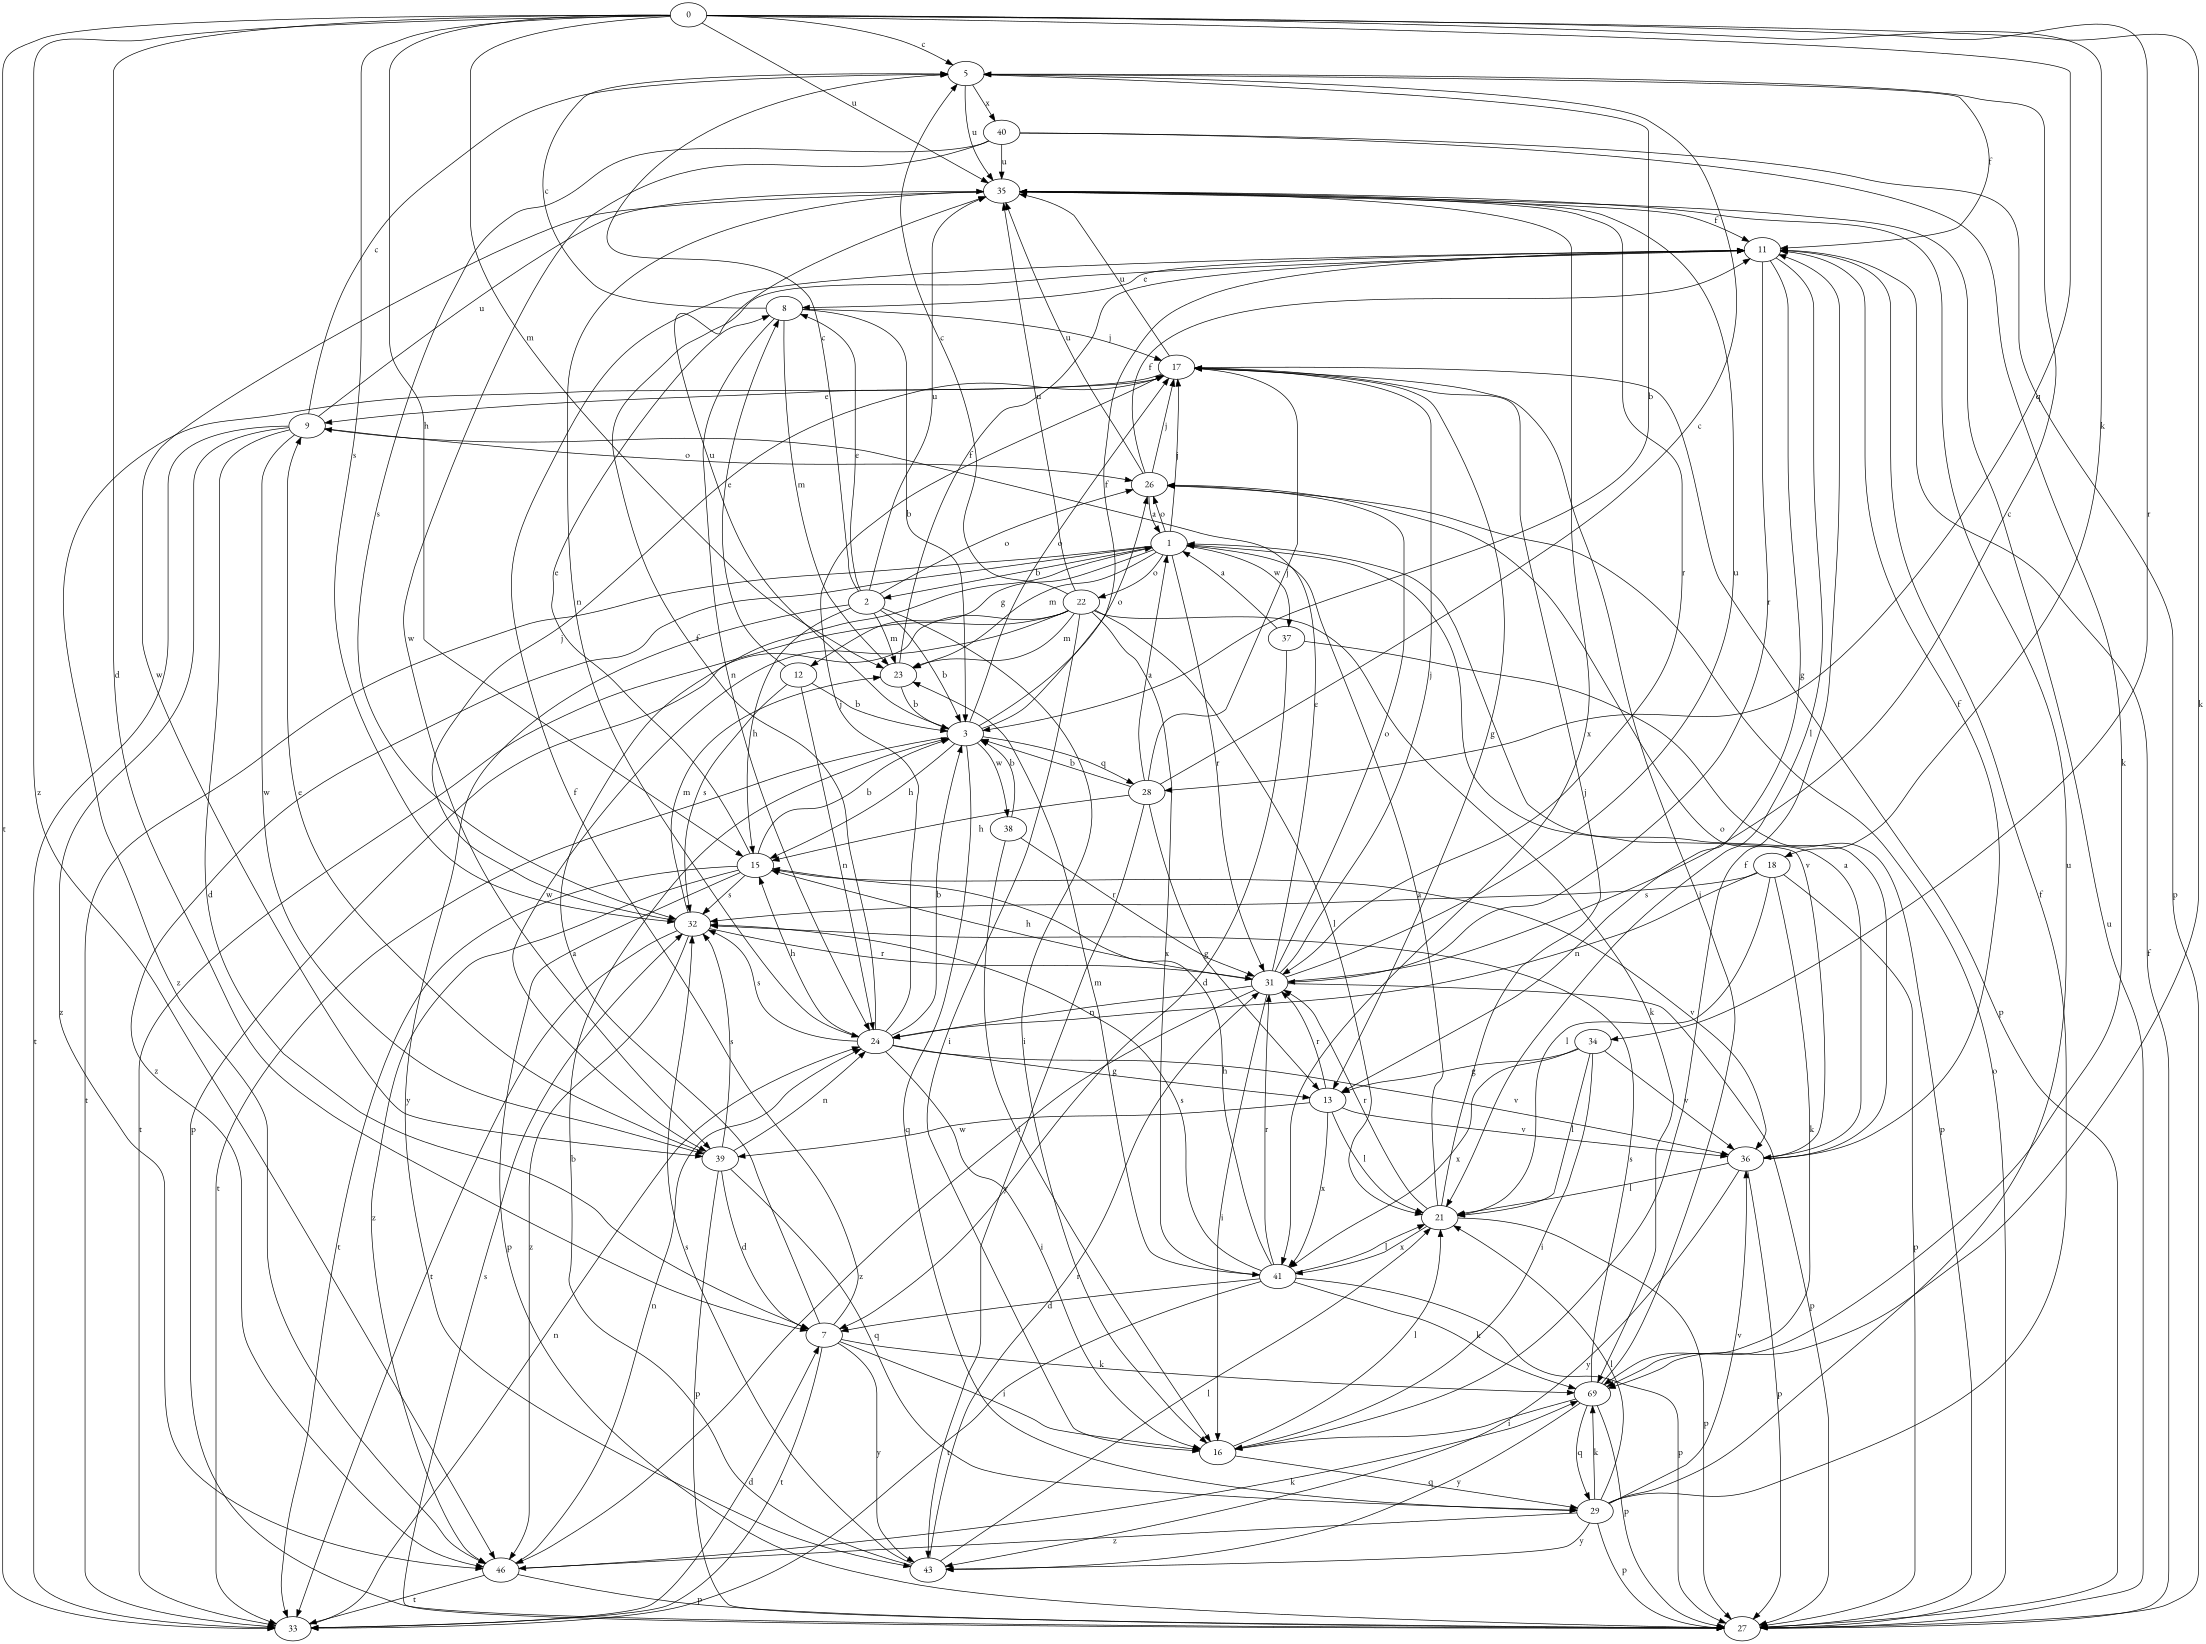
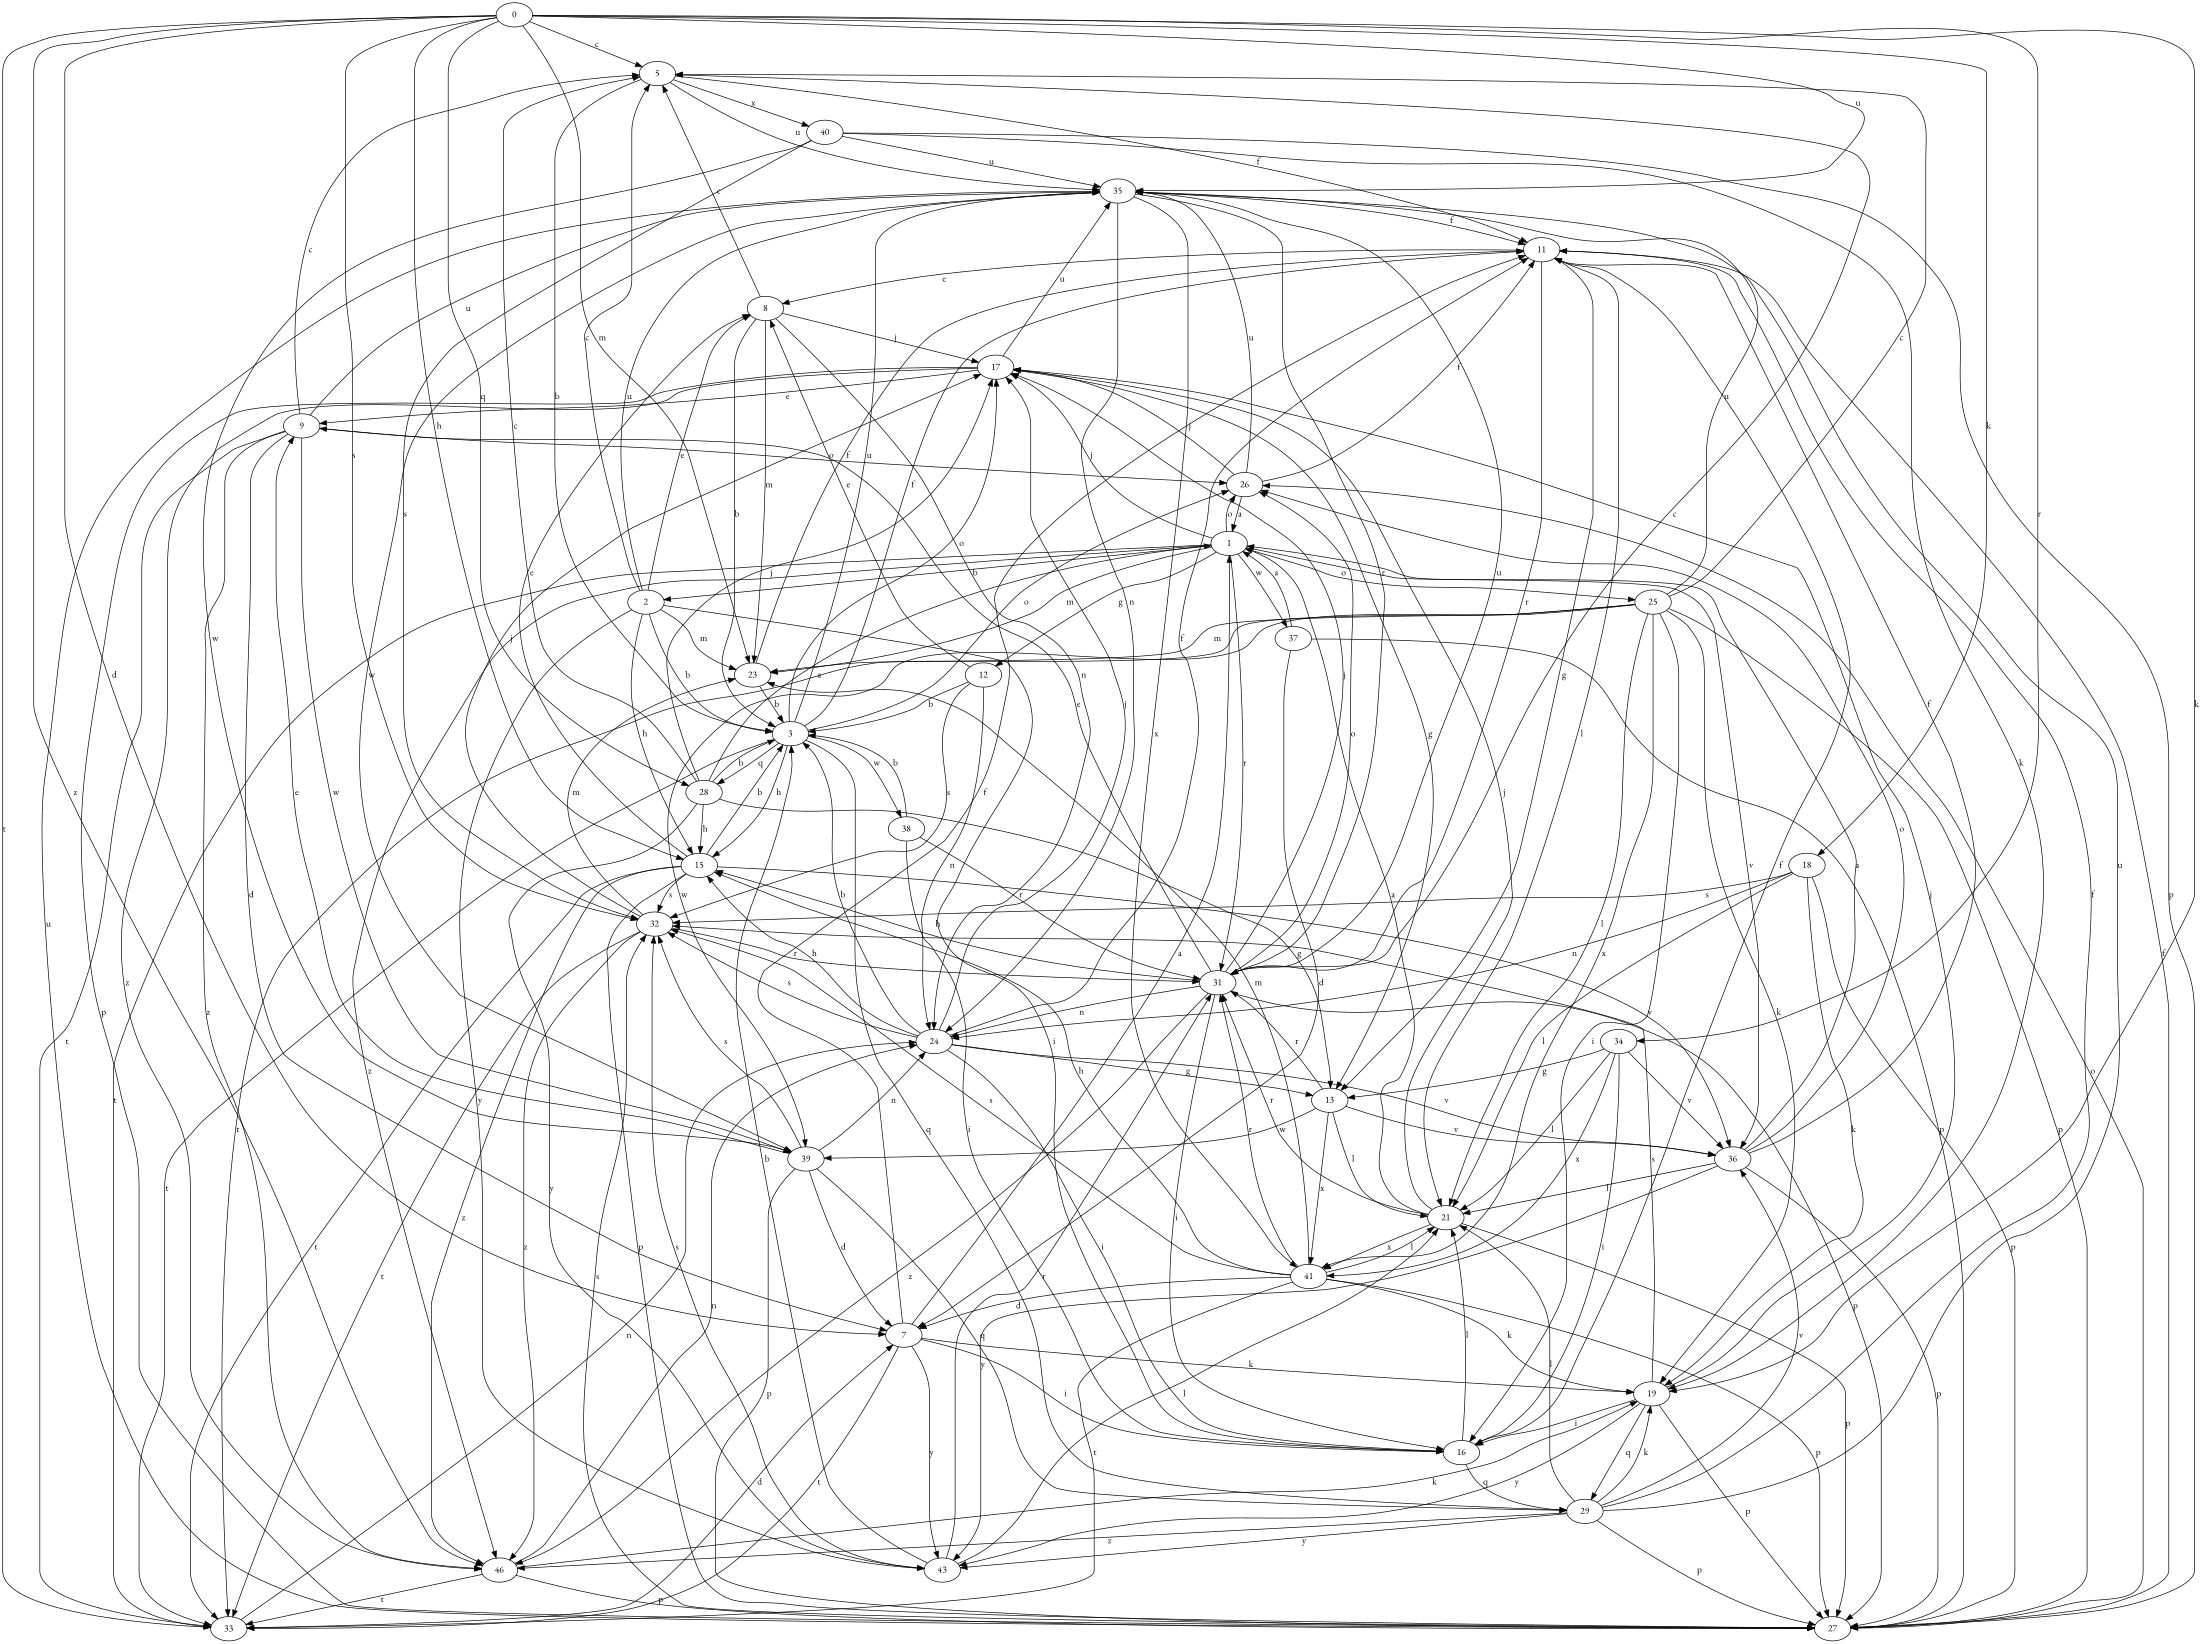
(999, 533) -> none
(1081, 602) -> (1653, 602)
(1592, 1394) -> (1652, 1394)
